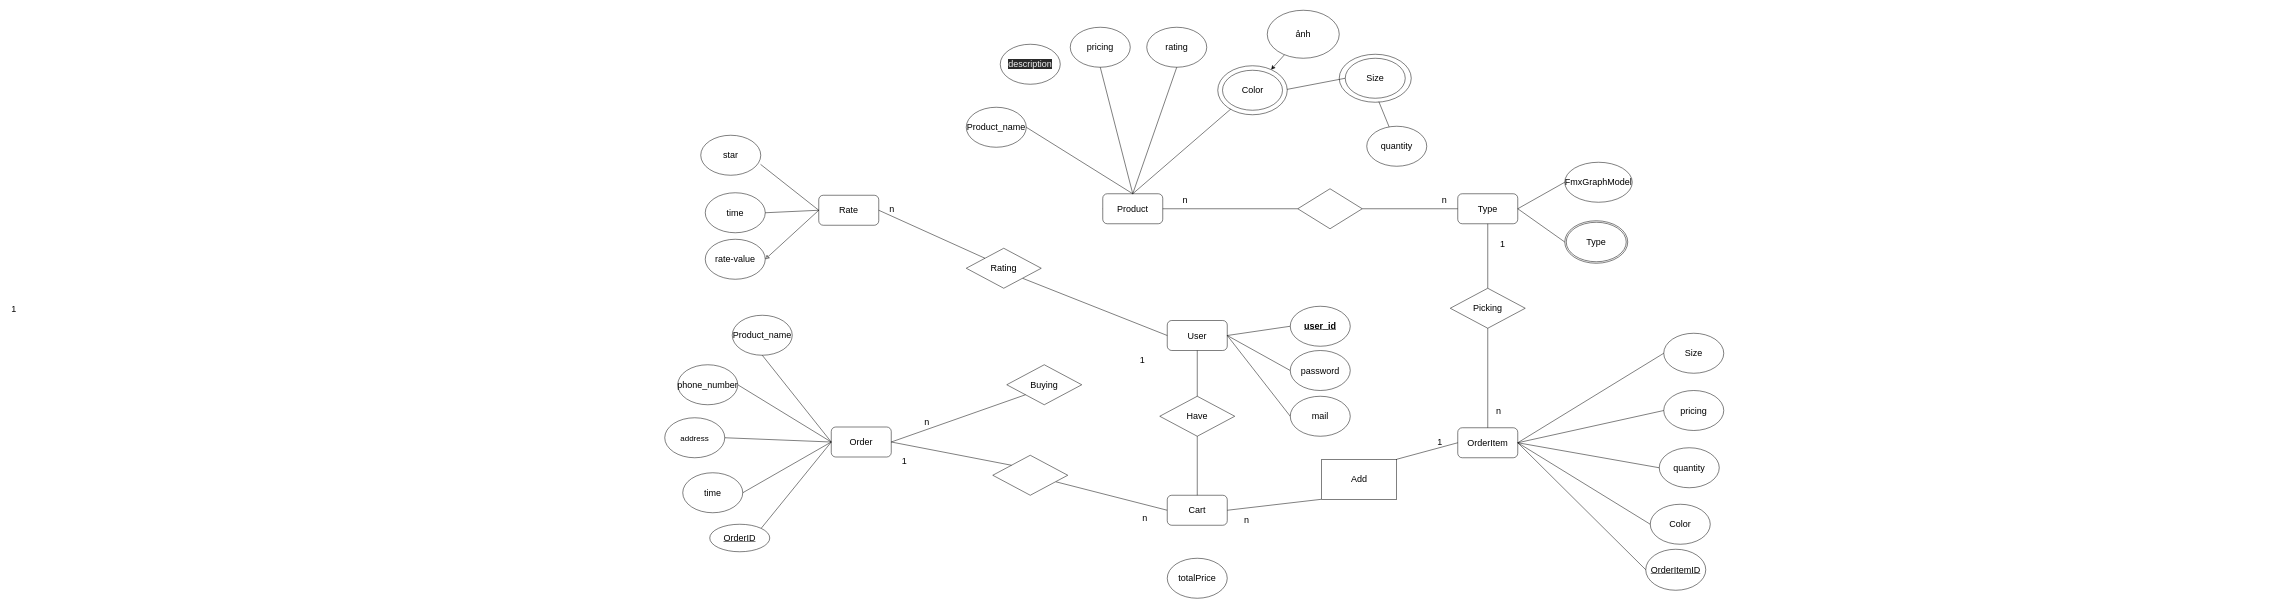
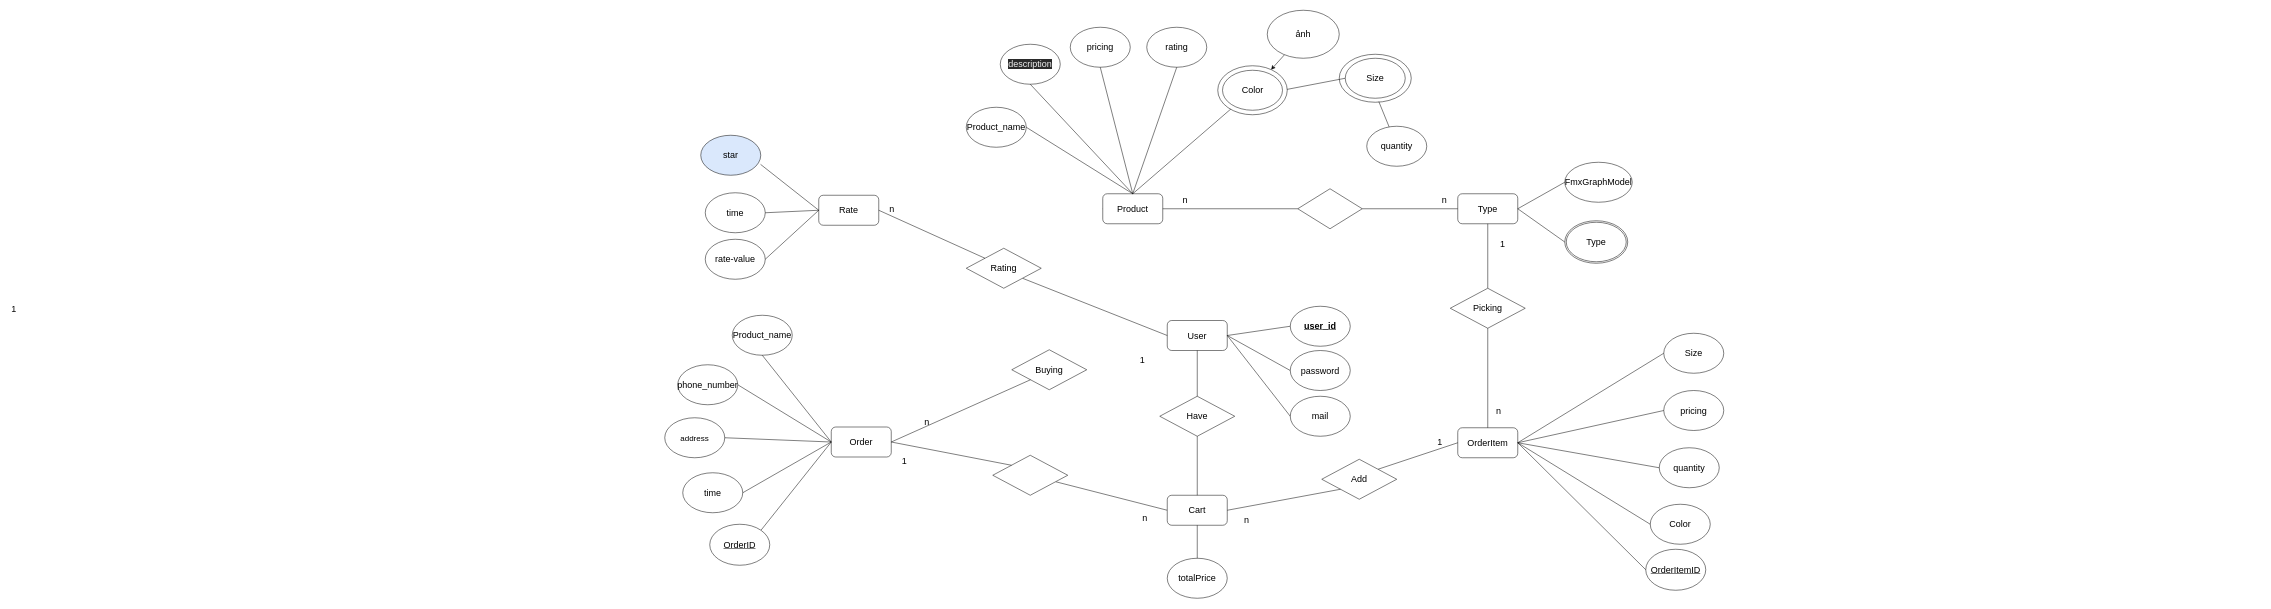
none -> (1080, 137)
(731, 155) -> (731, 155)
(769, 256) -> (767, 257)
(1044, 385) -> (1049, 370)
(1359, 479) -> (1359, 479)
(740, 538) -> (740, 545)
none -> (1197, 541)
